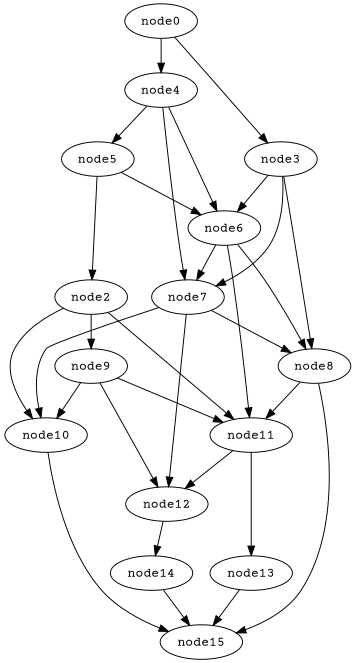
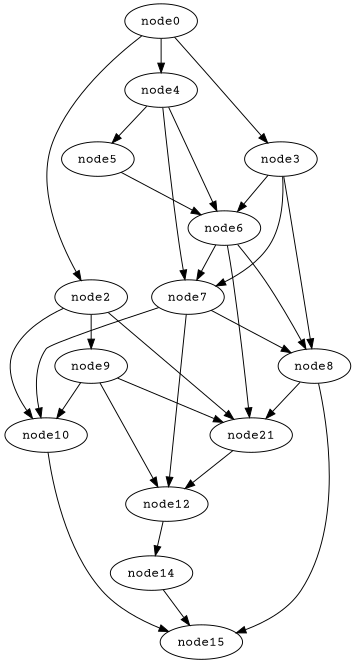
(95, 223) -> (54, 140)
(251, 435) -> (251, 435)
(251, 573) -> none
